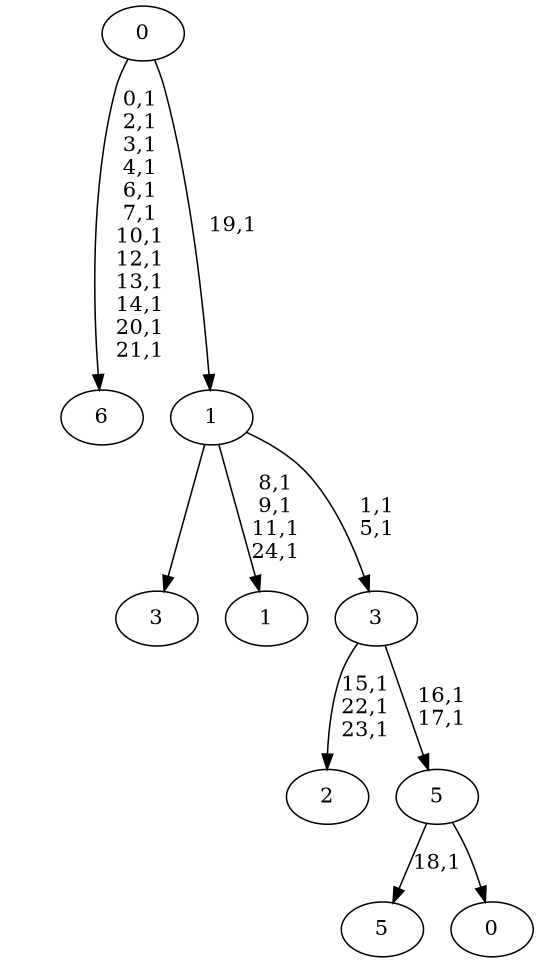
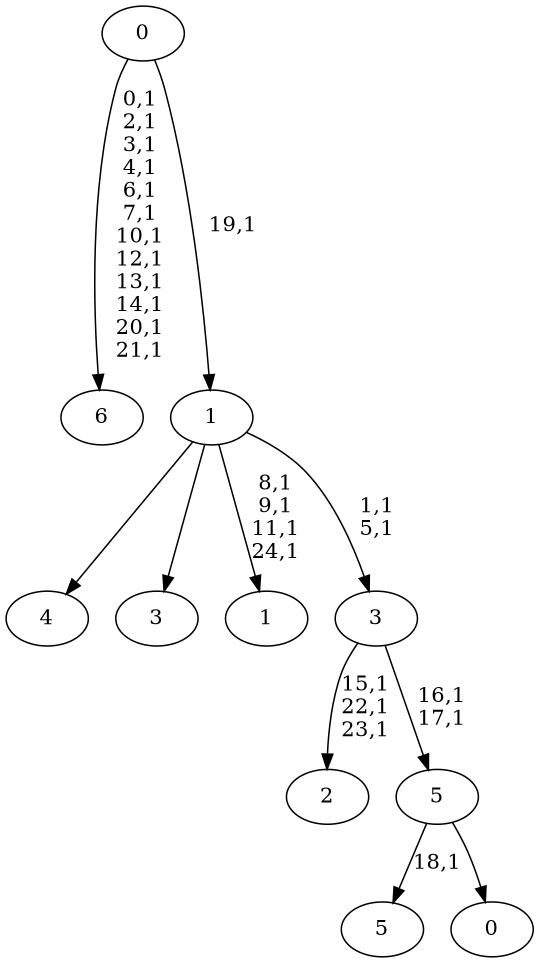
none -> (47, 619)
